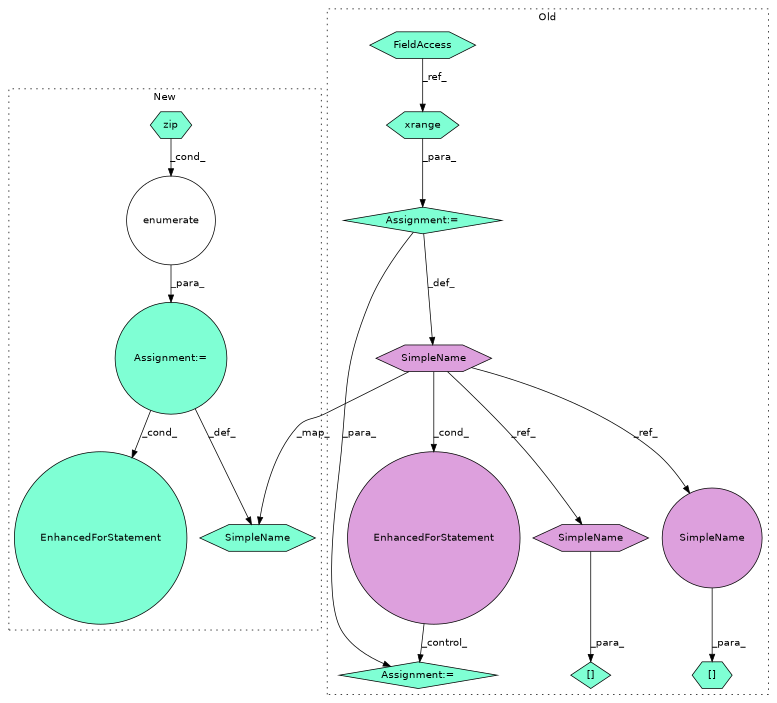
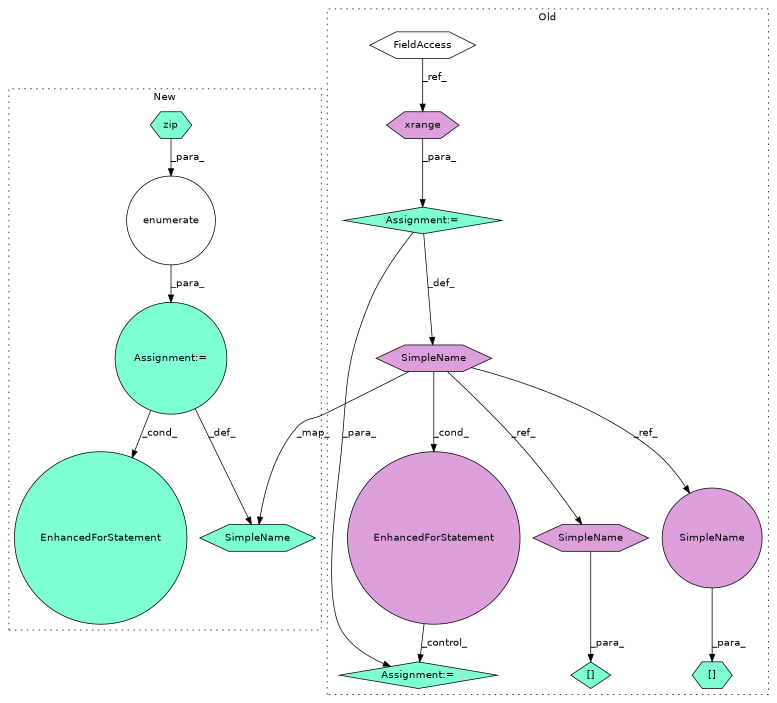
(423, 45) -> (423, 45)
(423, 125) -> (423, 125)
(188, 157) -> (188, 157)
